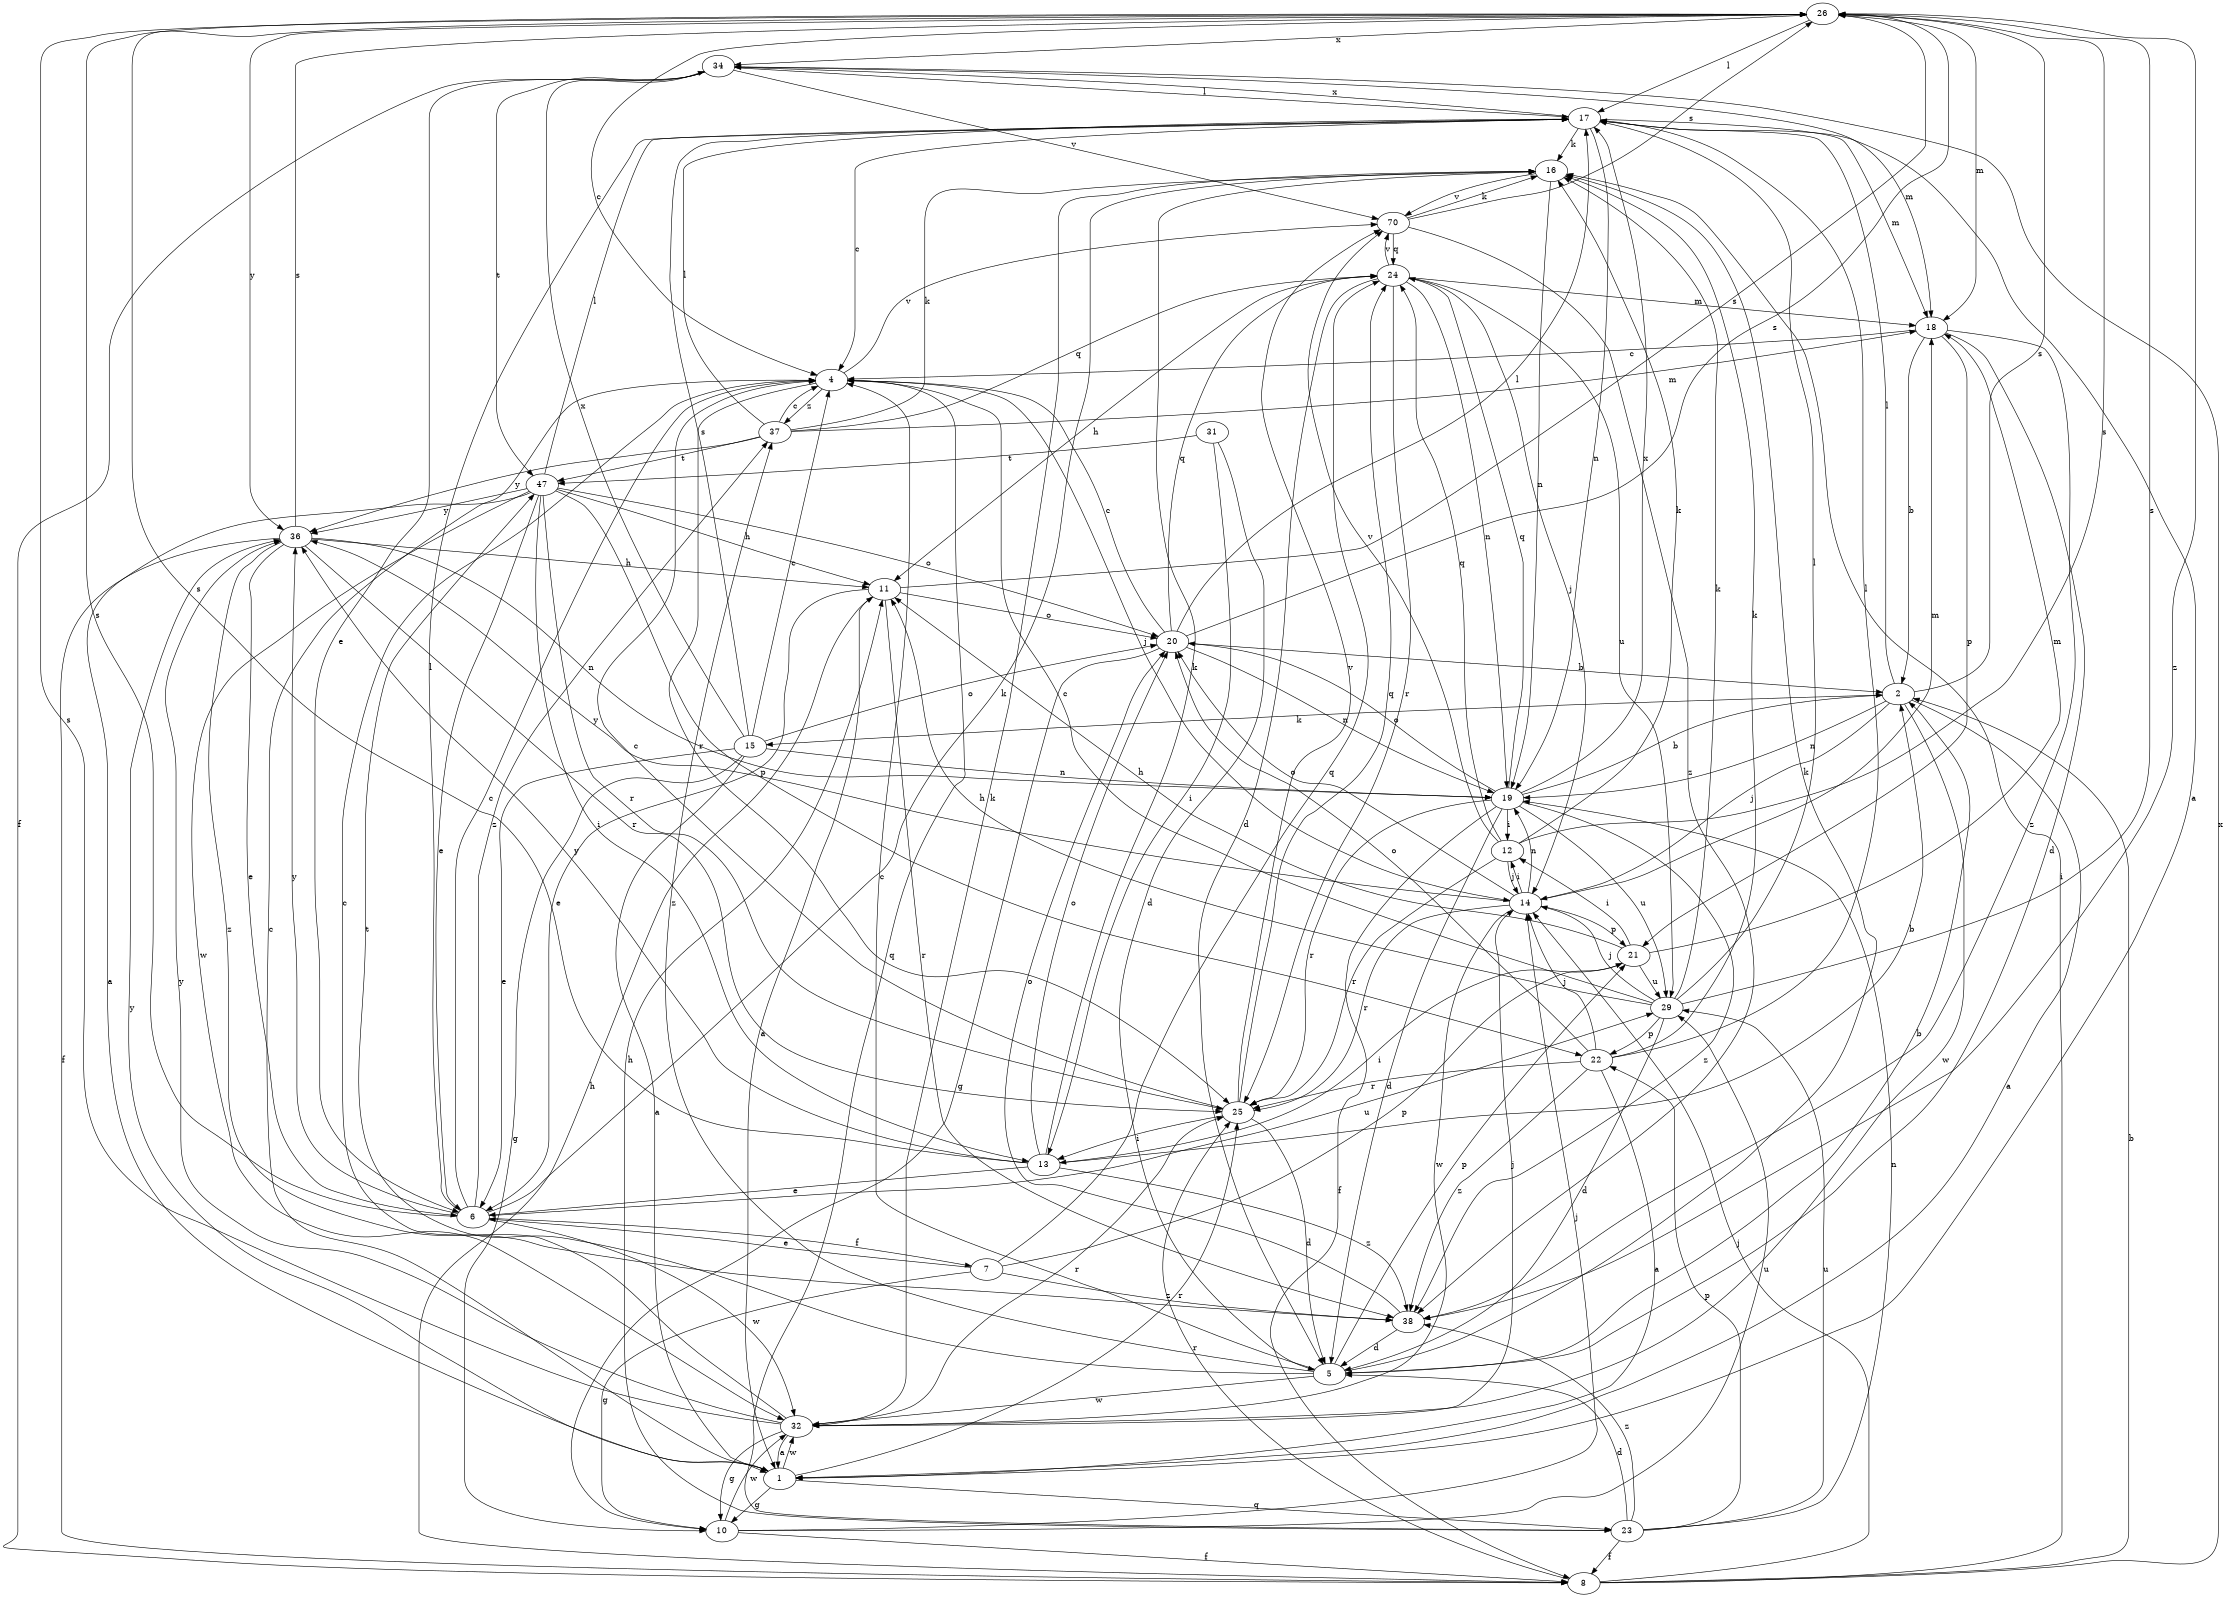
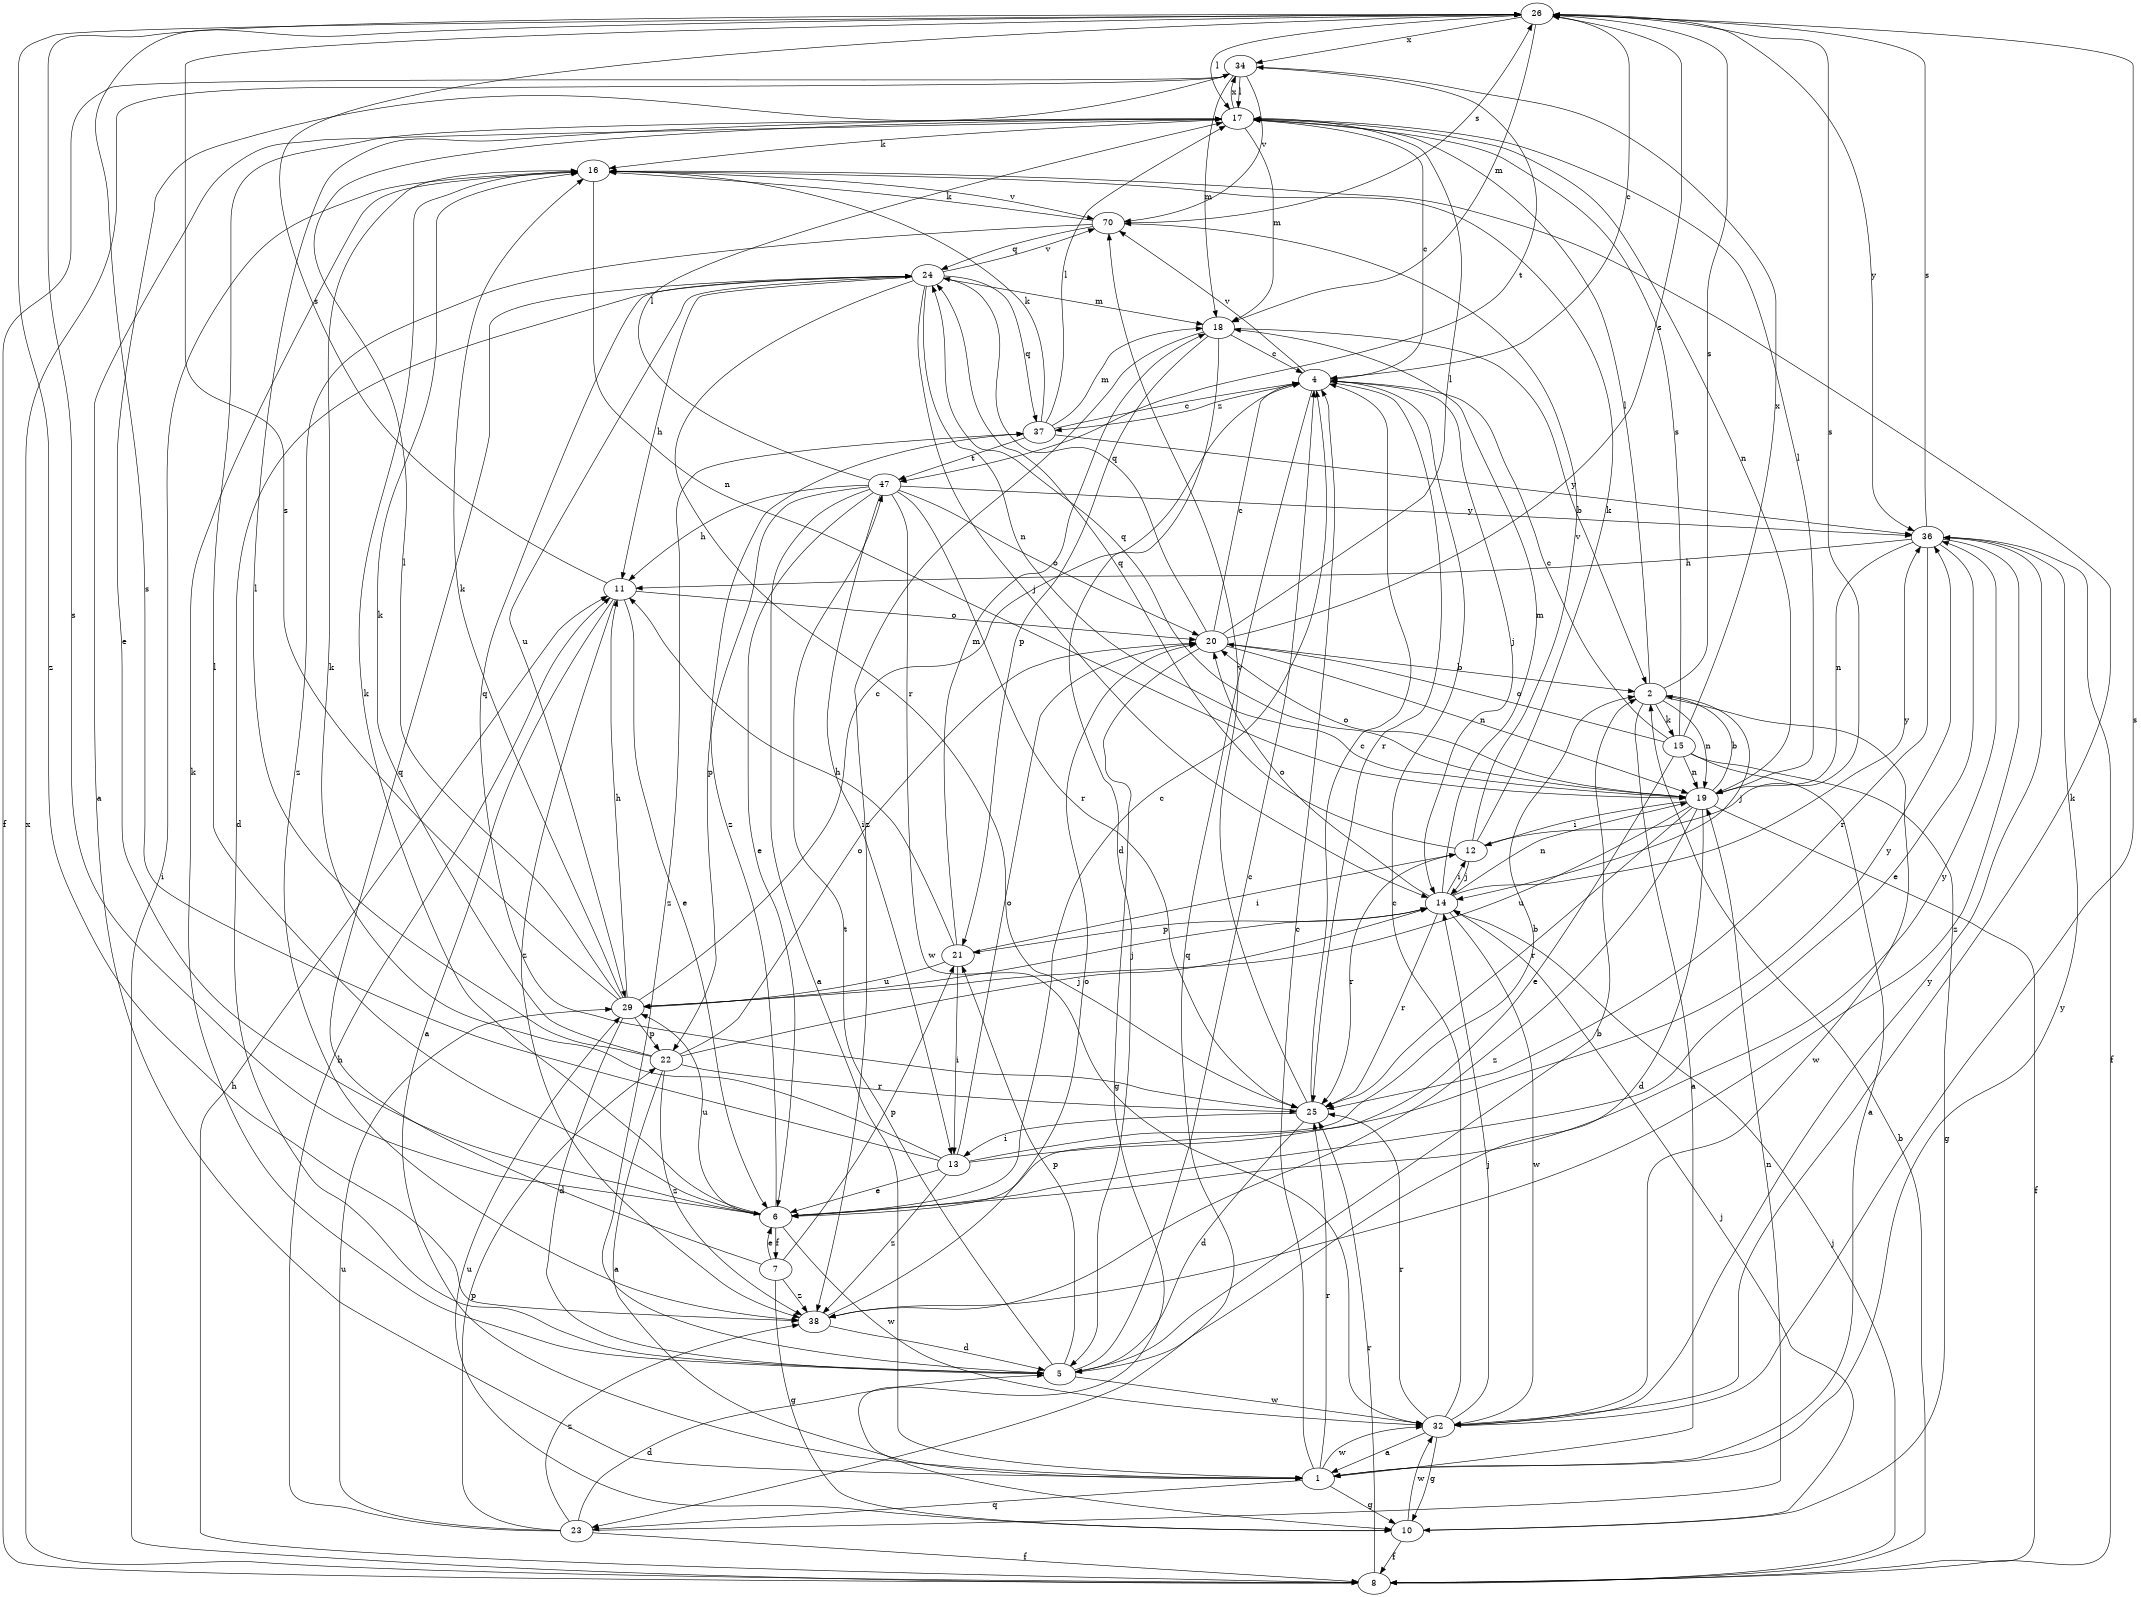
(1080, 348) -> (1017, 323)
(1212, 432) -> none
(1646, 459) -> (1798, 459)
(924, 956) -> (525, 956)
